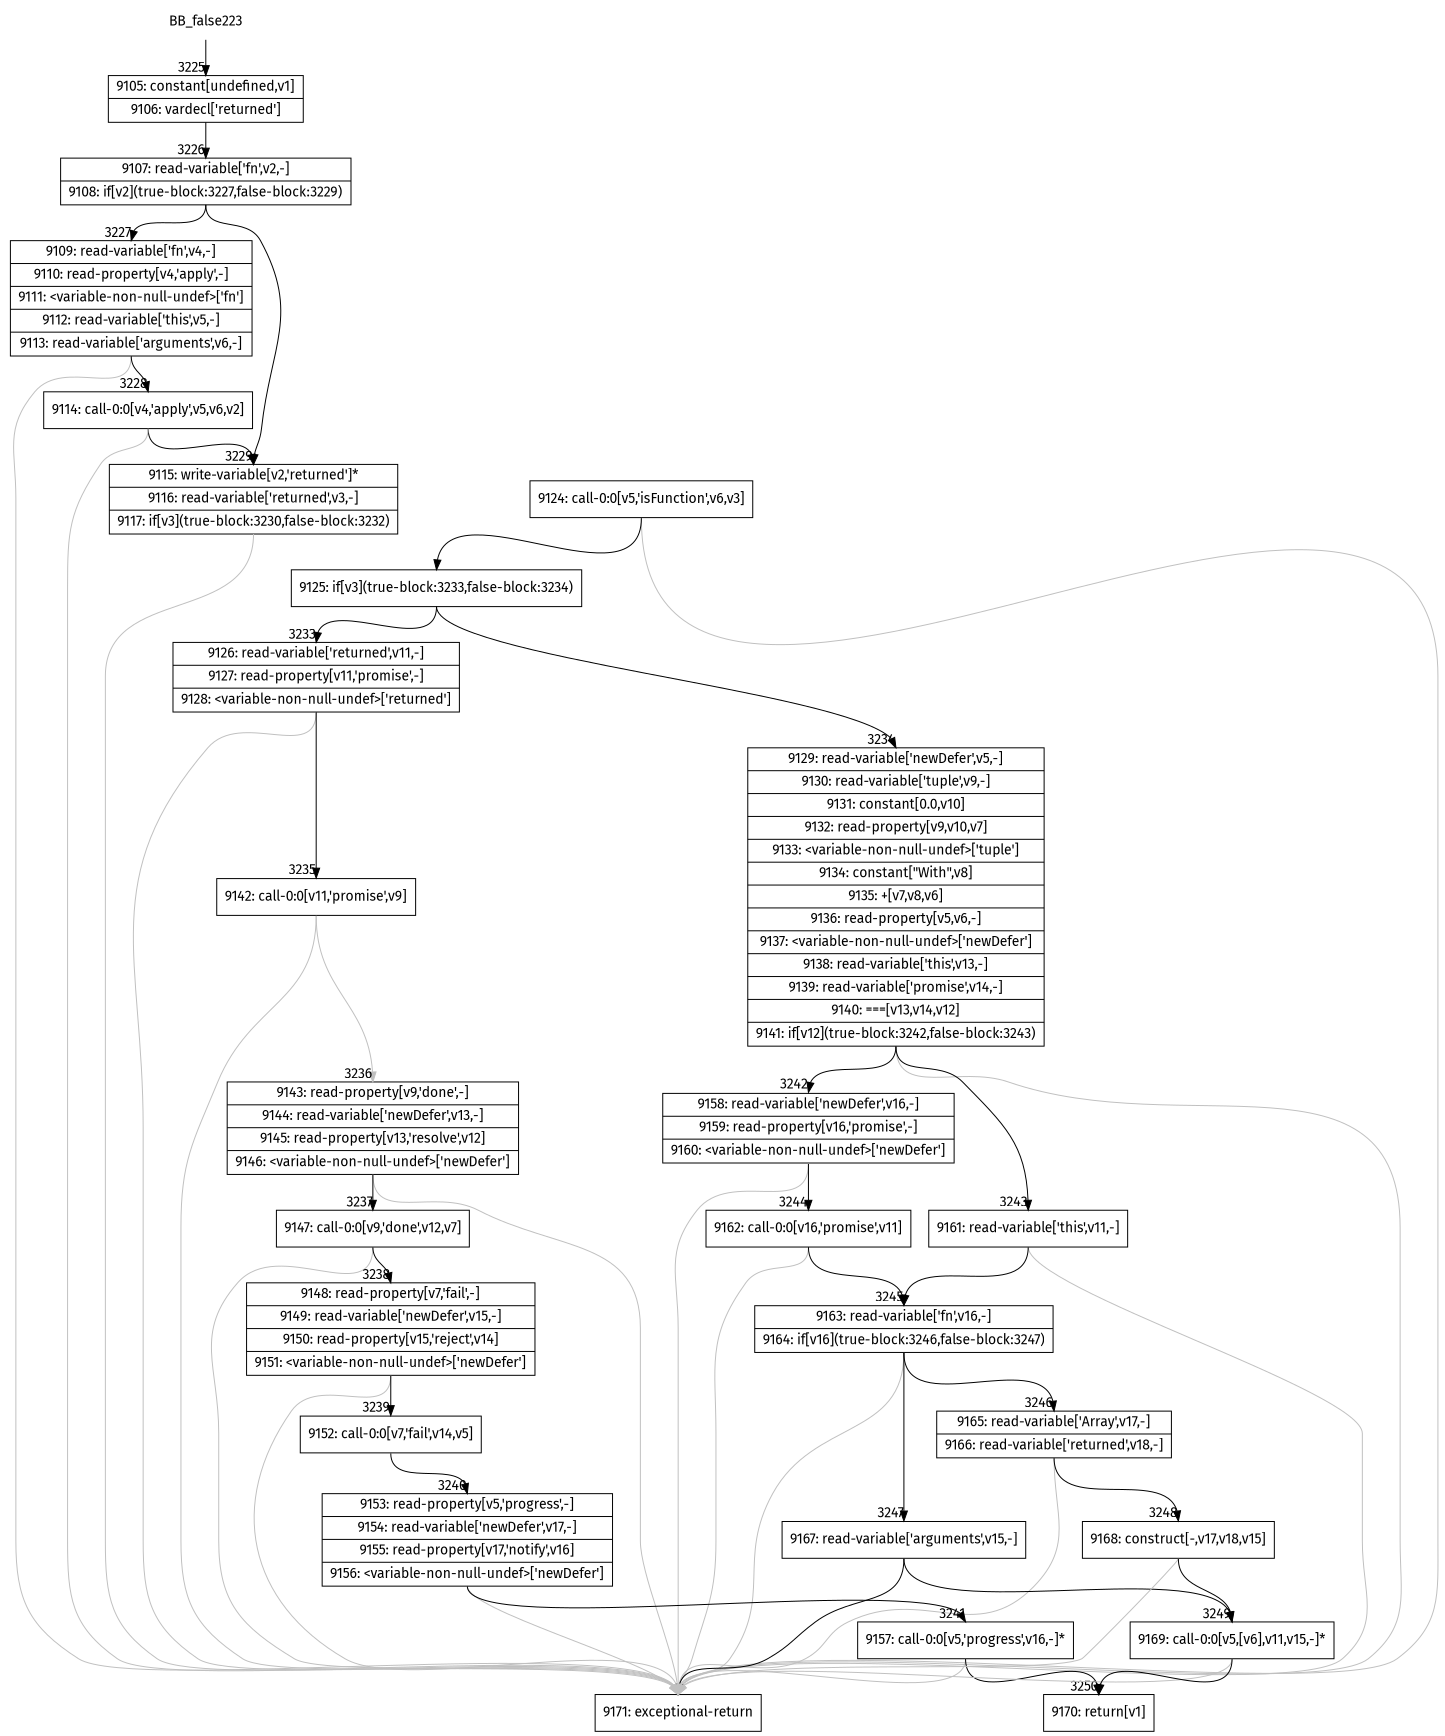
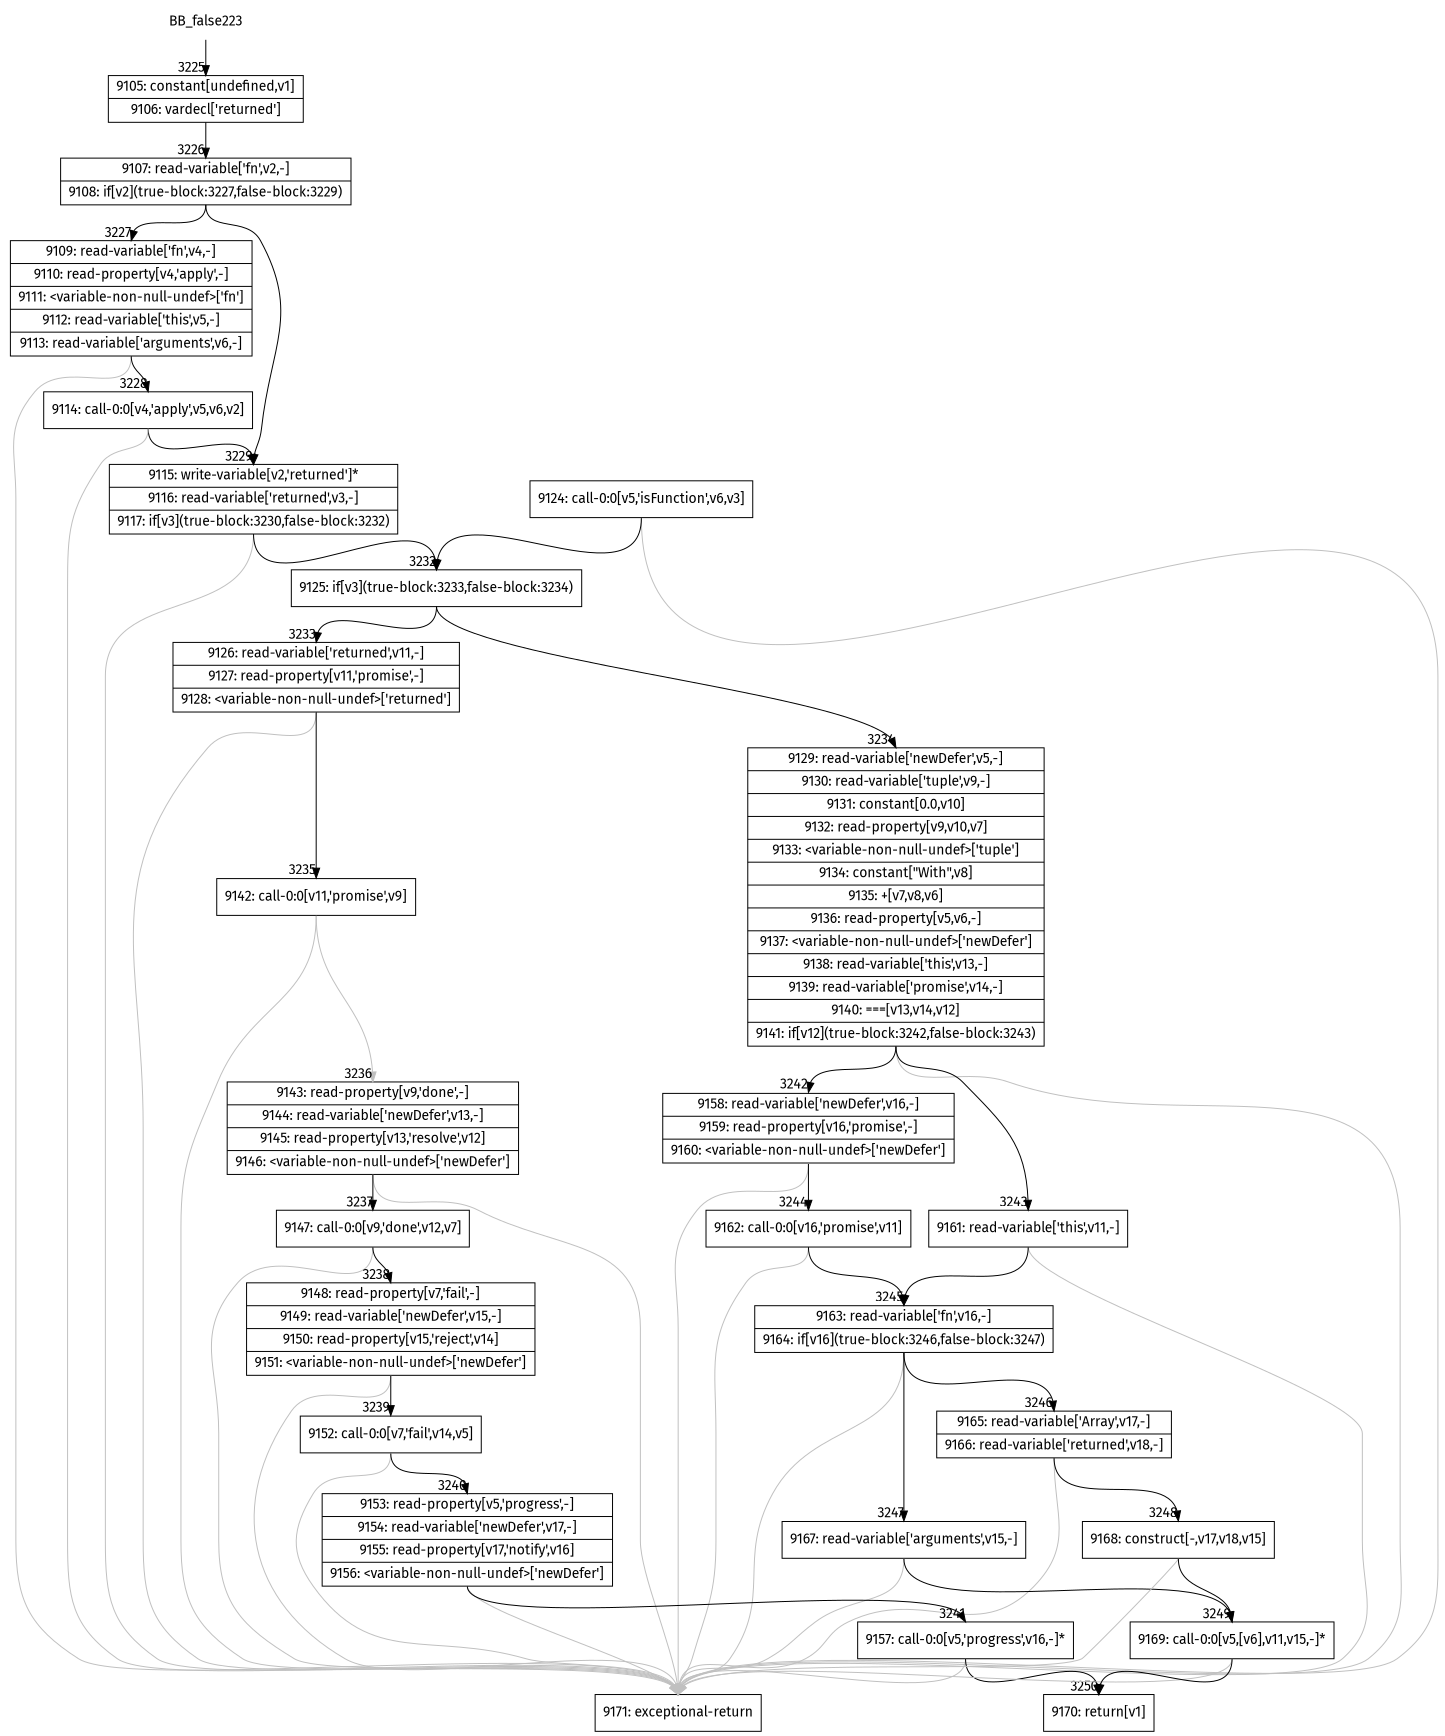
none -> (340, 553)
(800, 1634) -> (800, 1634)
none -> (389, 1639)
